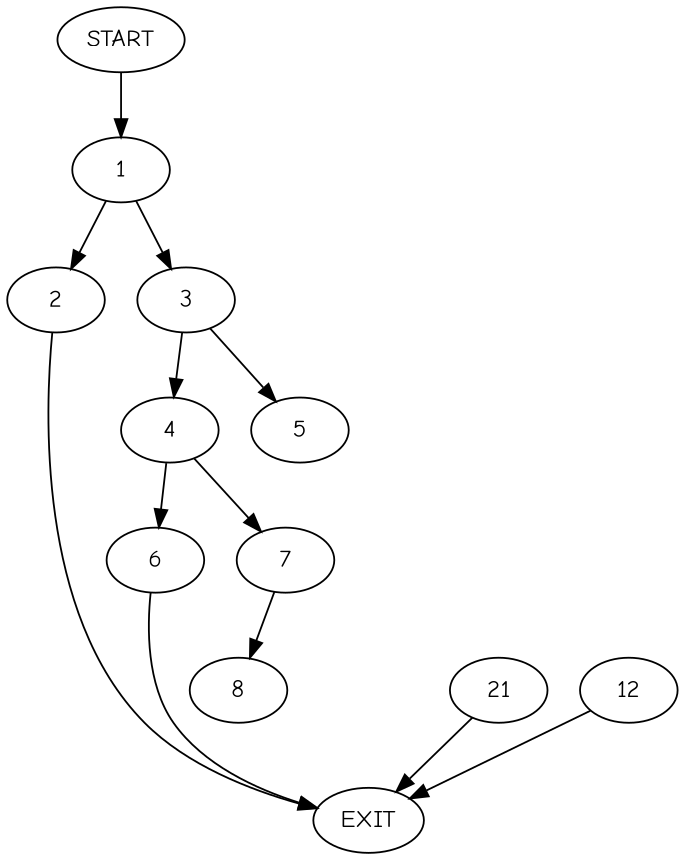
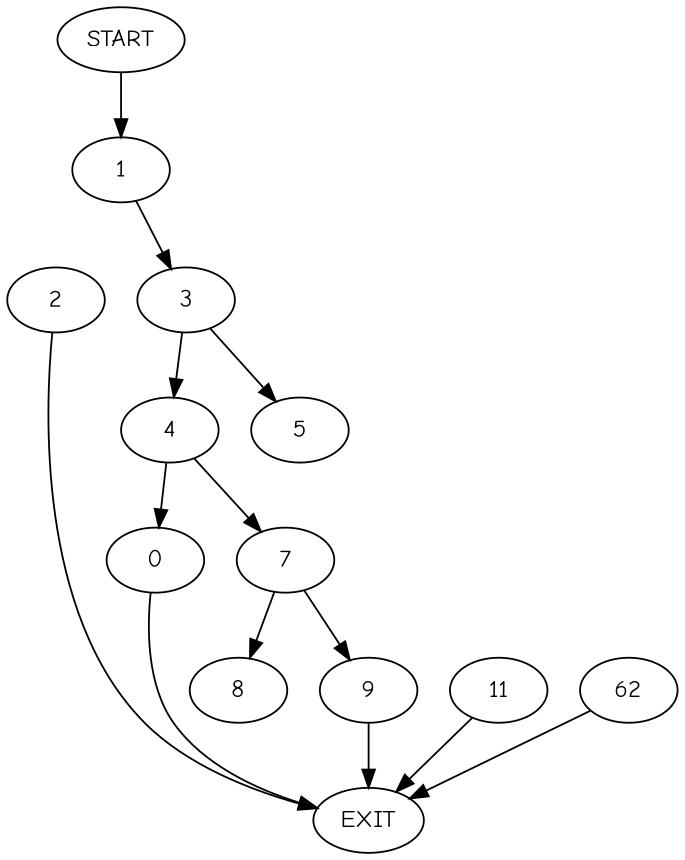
(93, 227) -> none
(155, 560) -> (155, 560)
none -> (369, 690)
(499, 690) -> (499, 690)
(629, 690) -> (629, 690)
